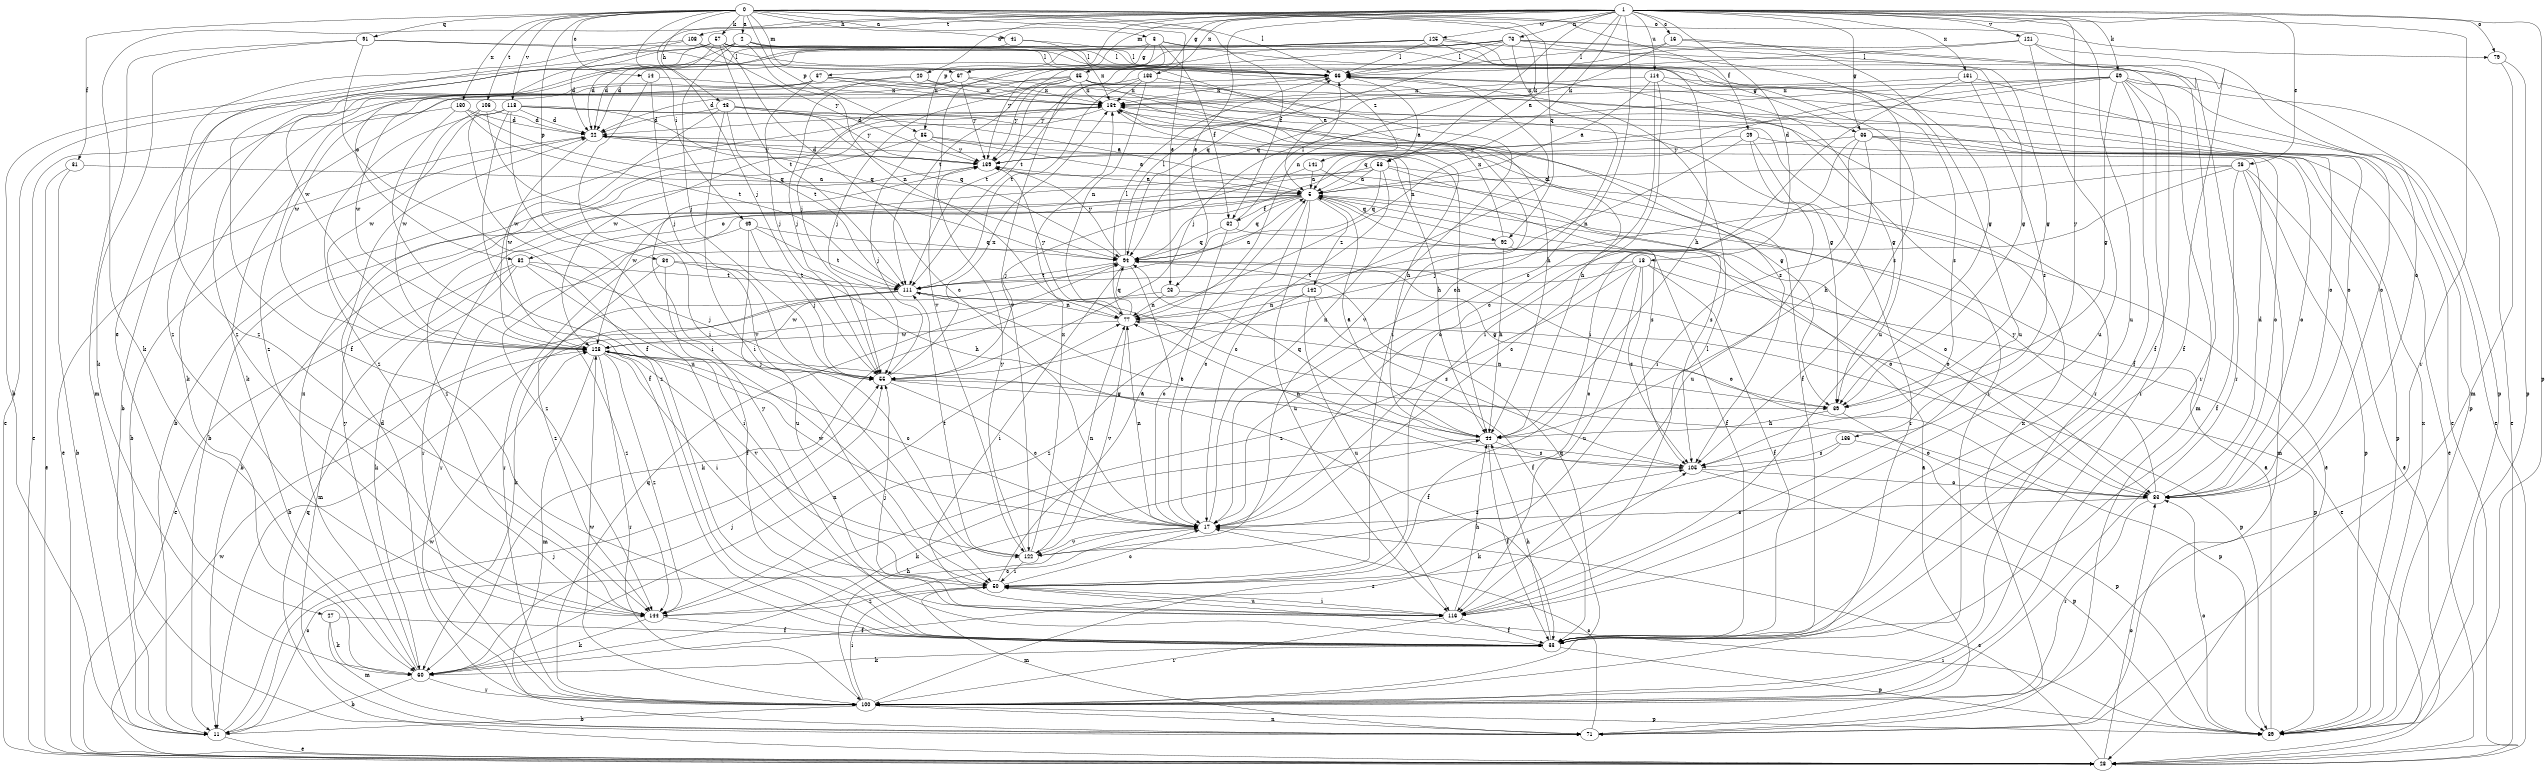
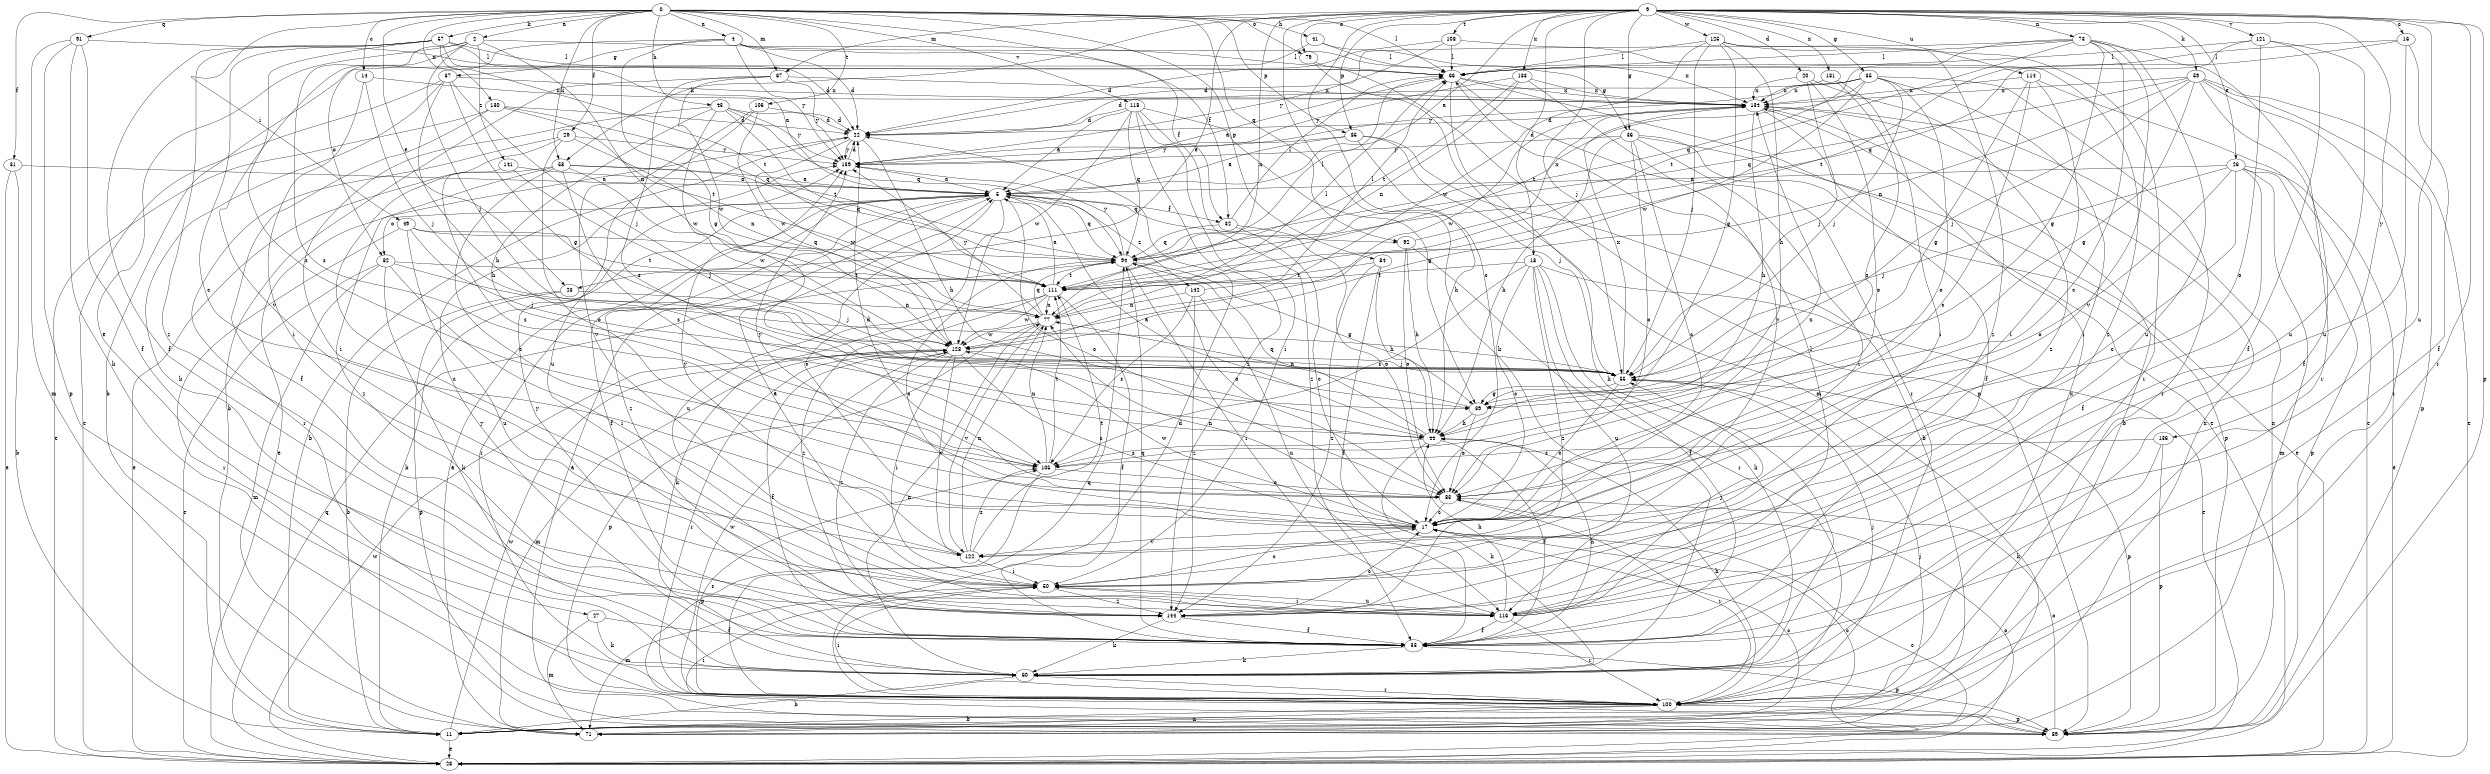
(1624, 10) -> (1648, 10)
(1155, 39) -> (733, 39)
(2378, 167) -> (1872, 384)
(1471, 171) -> none
(1062, 315) -> none
(2093, 582) -> none
